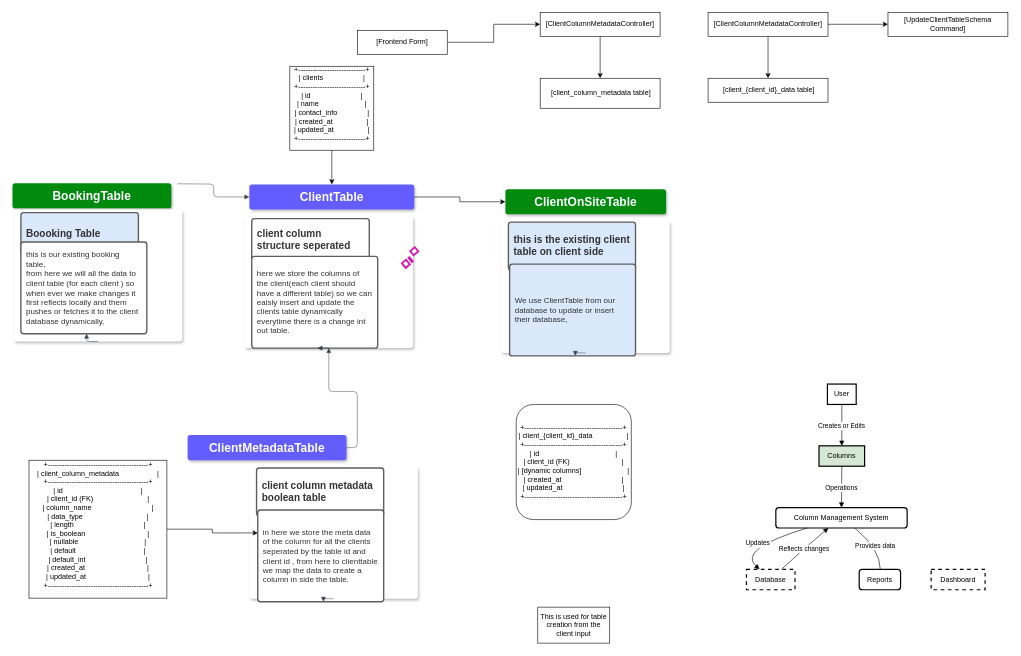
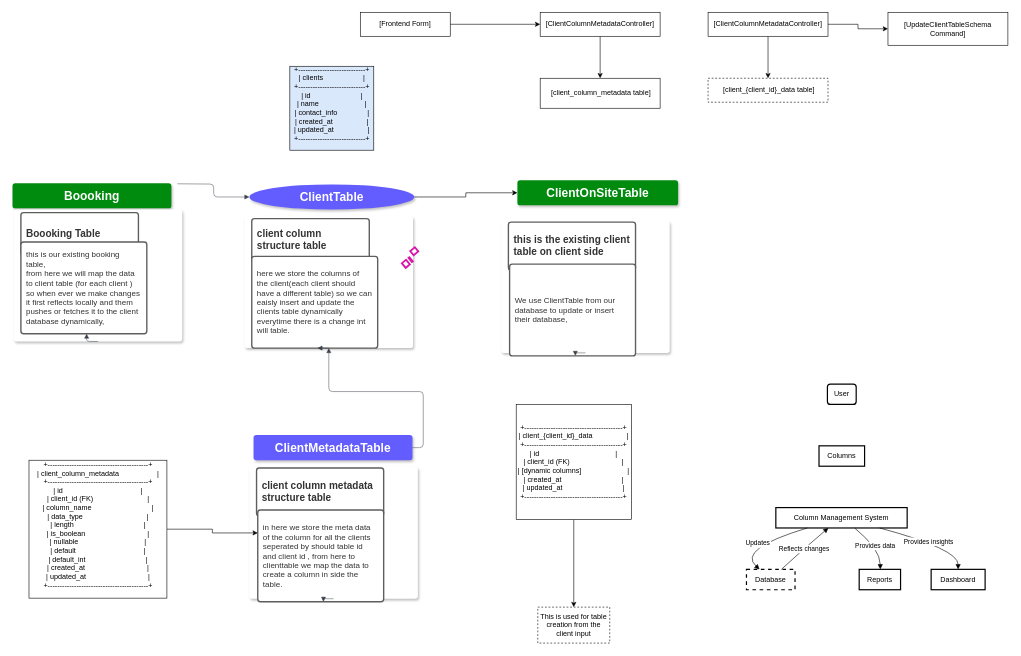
(948, 24) -> (948, 29)
(402, 42) -> (405, 24)
(768, 90) -> (768, 90)
(332, 108) -> (332, 108)
(332, 179) -> none
(92, 196) -> (92, 196)
(332, 197) -> (332, 197)
(586, 202) -> (598, 193)
(80, 234) -> (80, 234)
(311, 240) -> (311, 240)
(572, 246) -> (572, 246)
(84, 288) -> (84, 288)
(315, 303) -> (315, 303)
(573, 310) -> (573, 310)
(842, 395) -> (842, 395)
(842, 425) -> none
(267, 448) -> (333, 448)
(842, 456) -> (842, 456)
(574, 462) -> (574, 462)
(321, 492) -> (321, 492)
(842, 493) -> none
(842, 518) -> (842, 518)
none -> (923, 542)
(321, 557) -> (321, 557)
(879, 558) -> (879, 557)
(880, 580) -> (880, 580)
(959, 580) -> (959, 580)
none -> (574, 602)
(574, 626) -> (574, 626)
